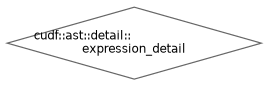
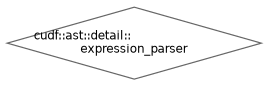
(134, 43) -> (134, 43)
